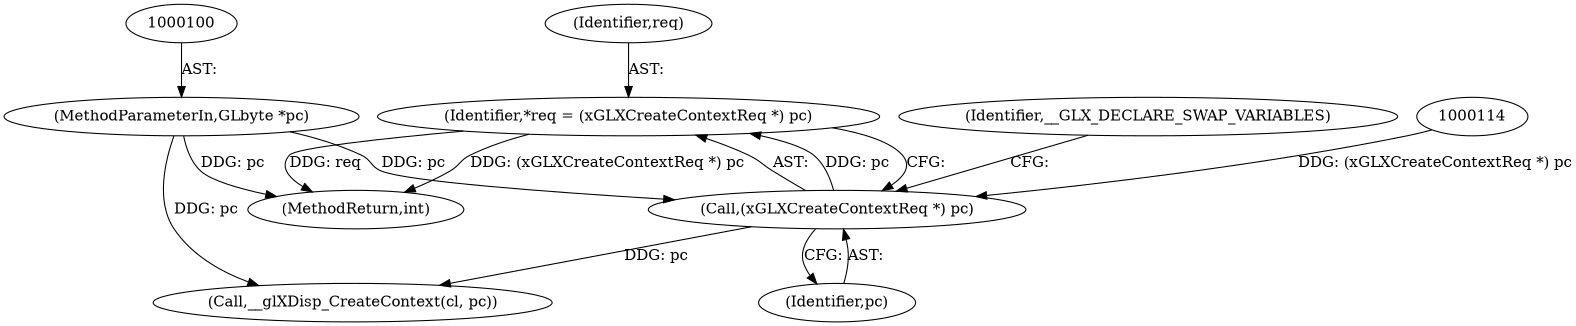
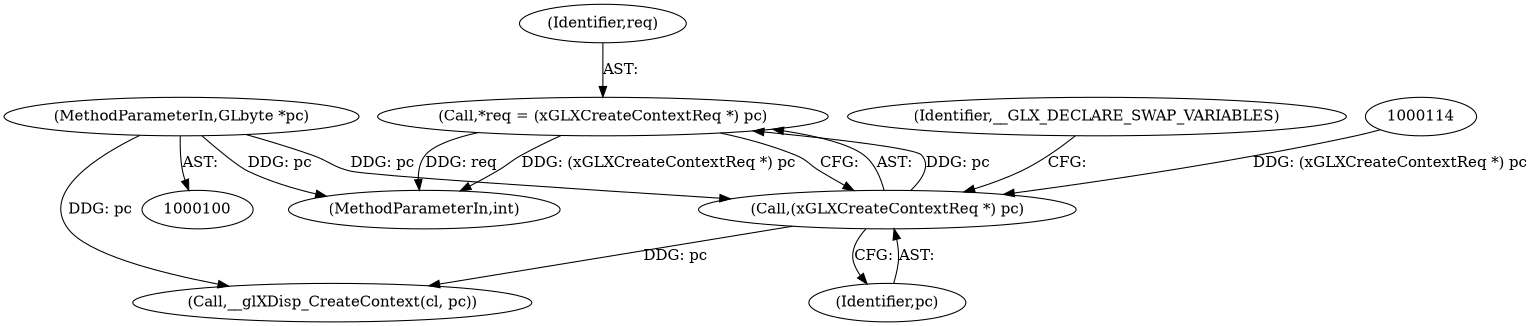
(182, 65) -> (181, 158)
(629, 117) -> (603, 117)
(356, 210) -> (424, 210)
